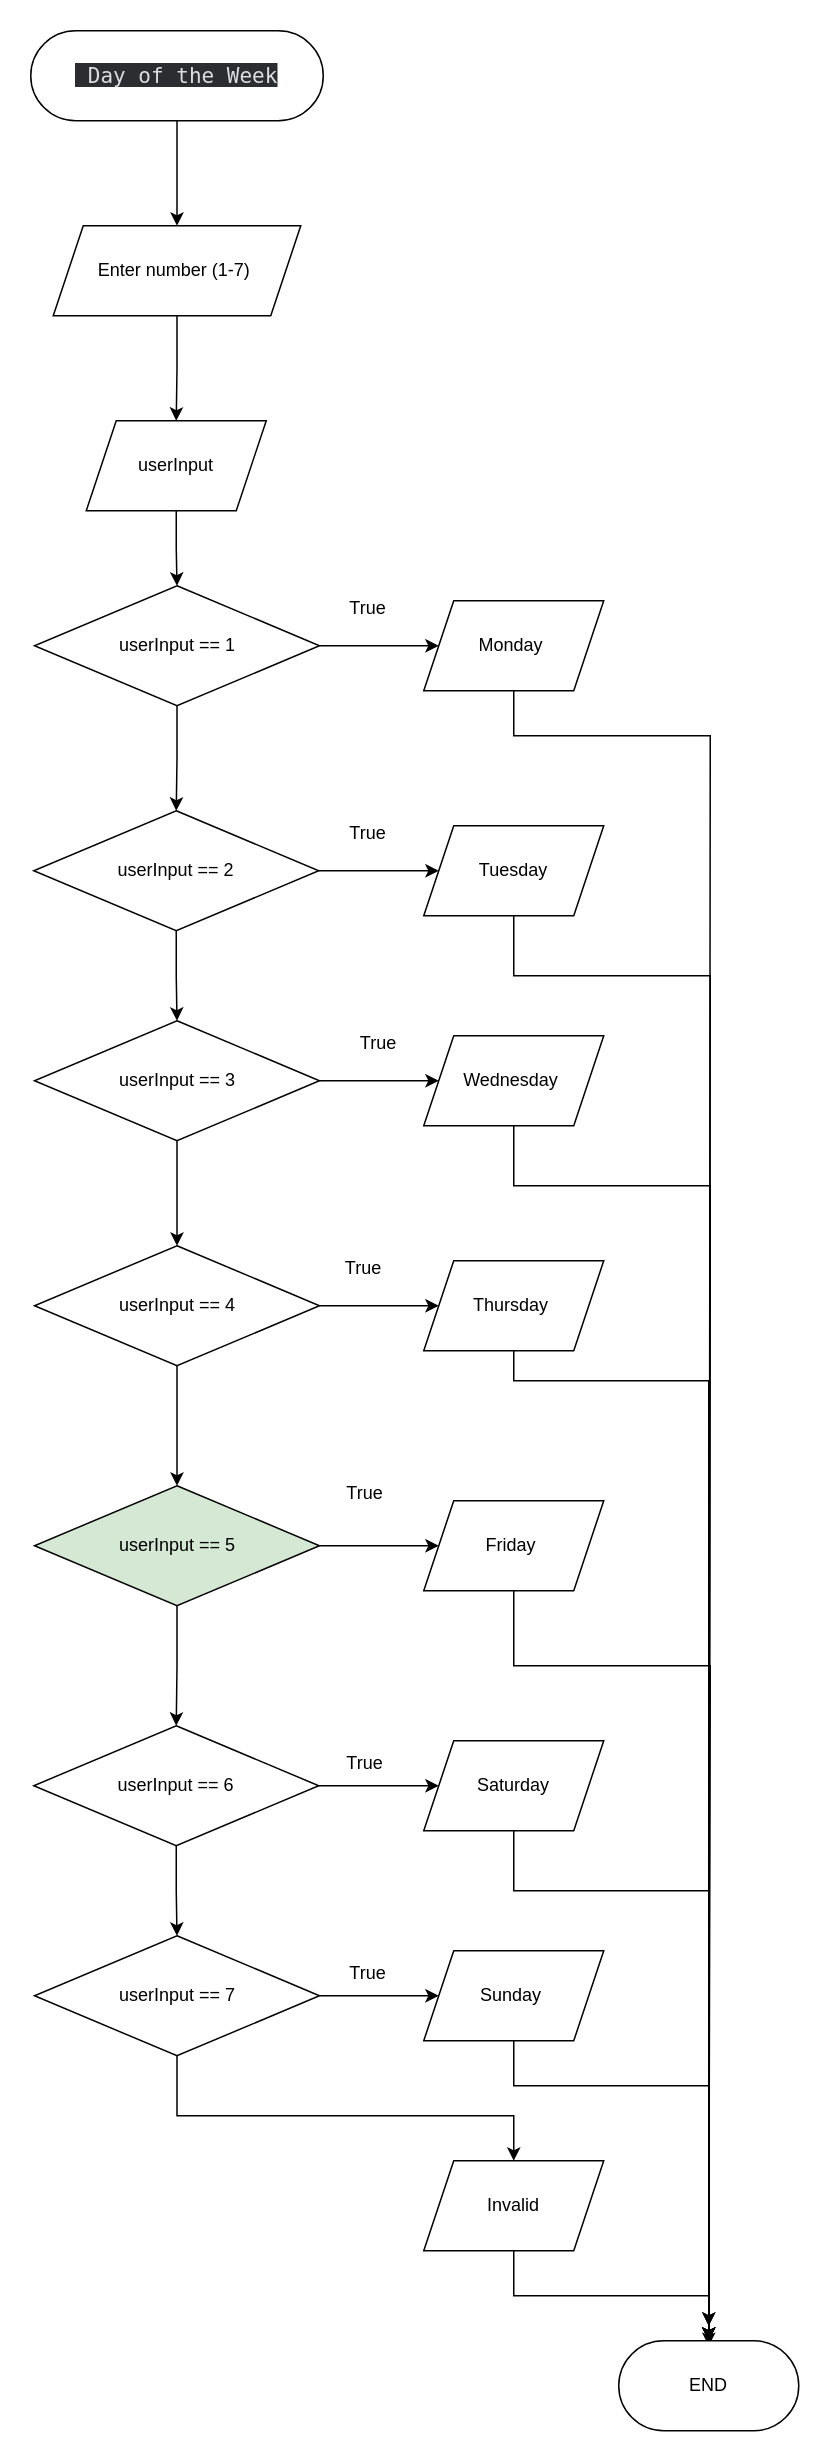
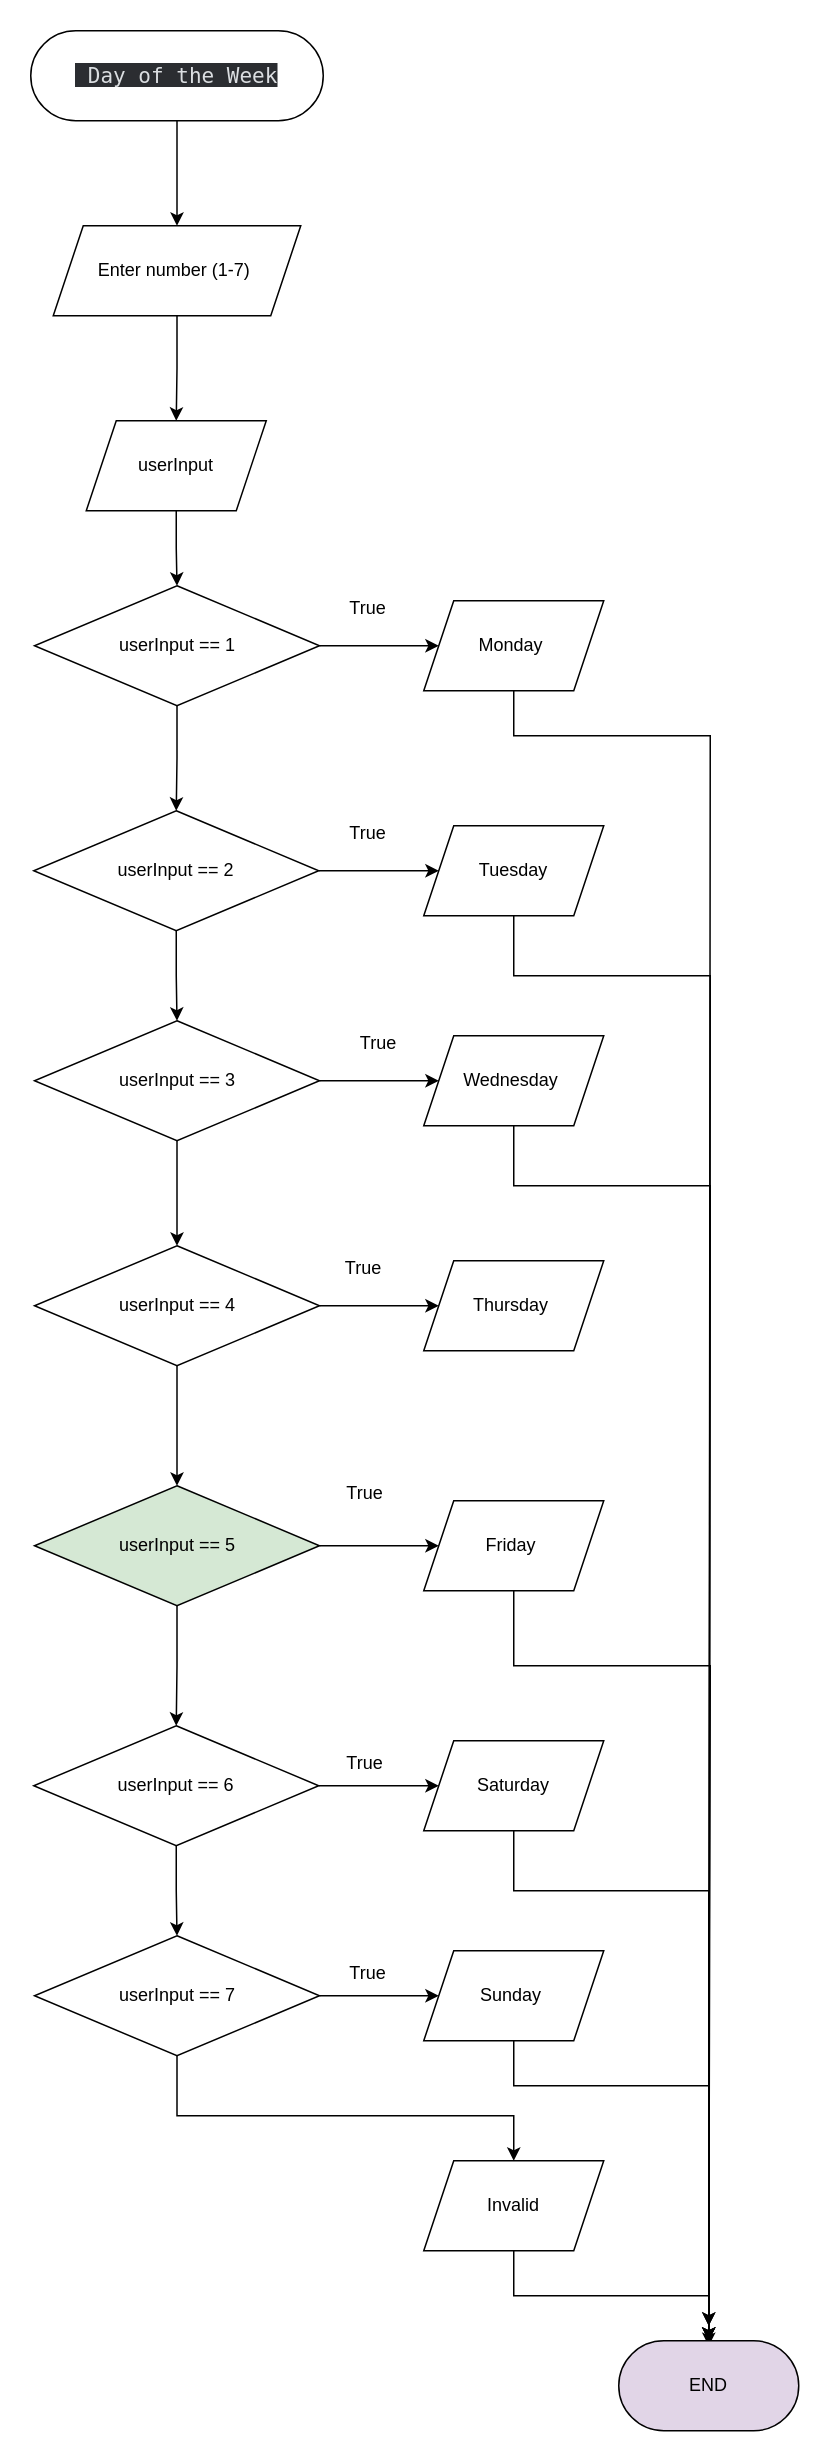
(595, 1381) -> none
(709, 2386) -> (709, 2386)
